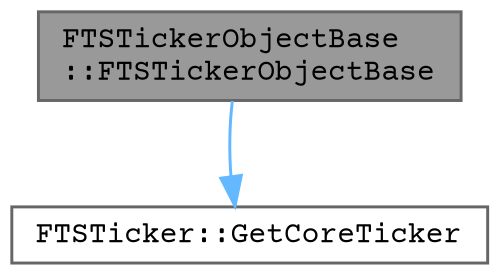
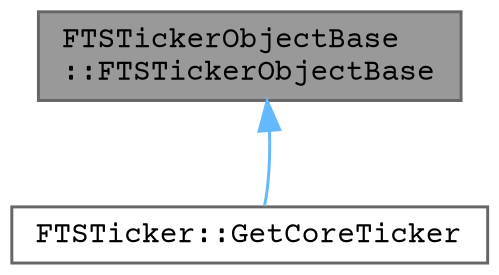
(230, 138) -> (269, 169)
